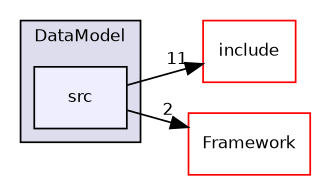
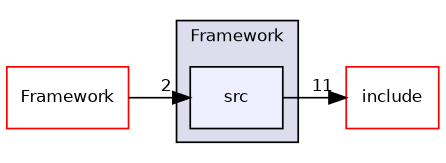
(81, 37) -> (237, 37)
(151, 117) -> (151, 98)
